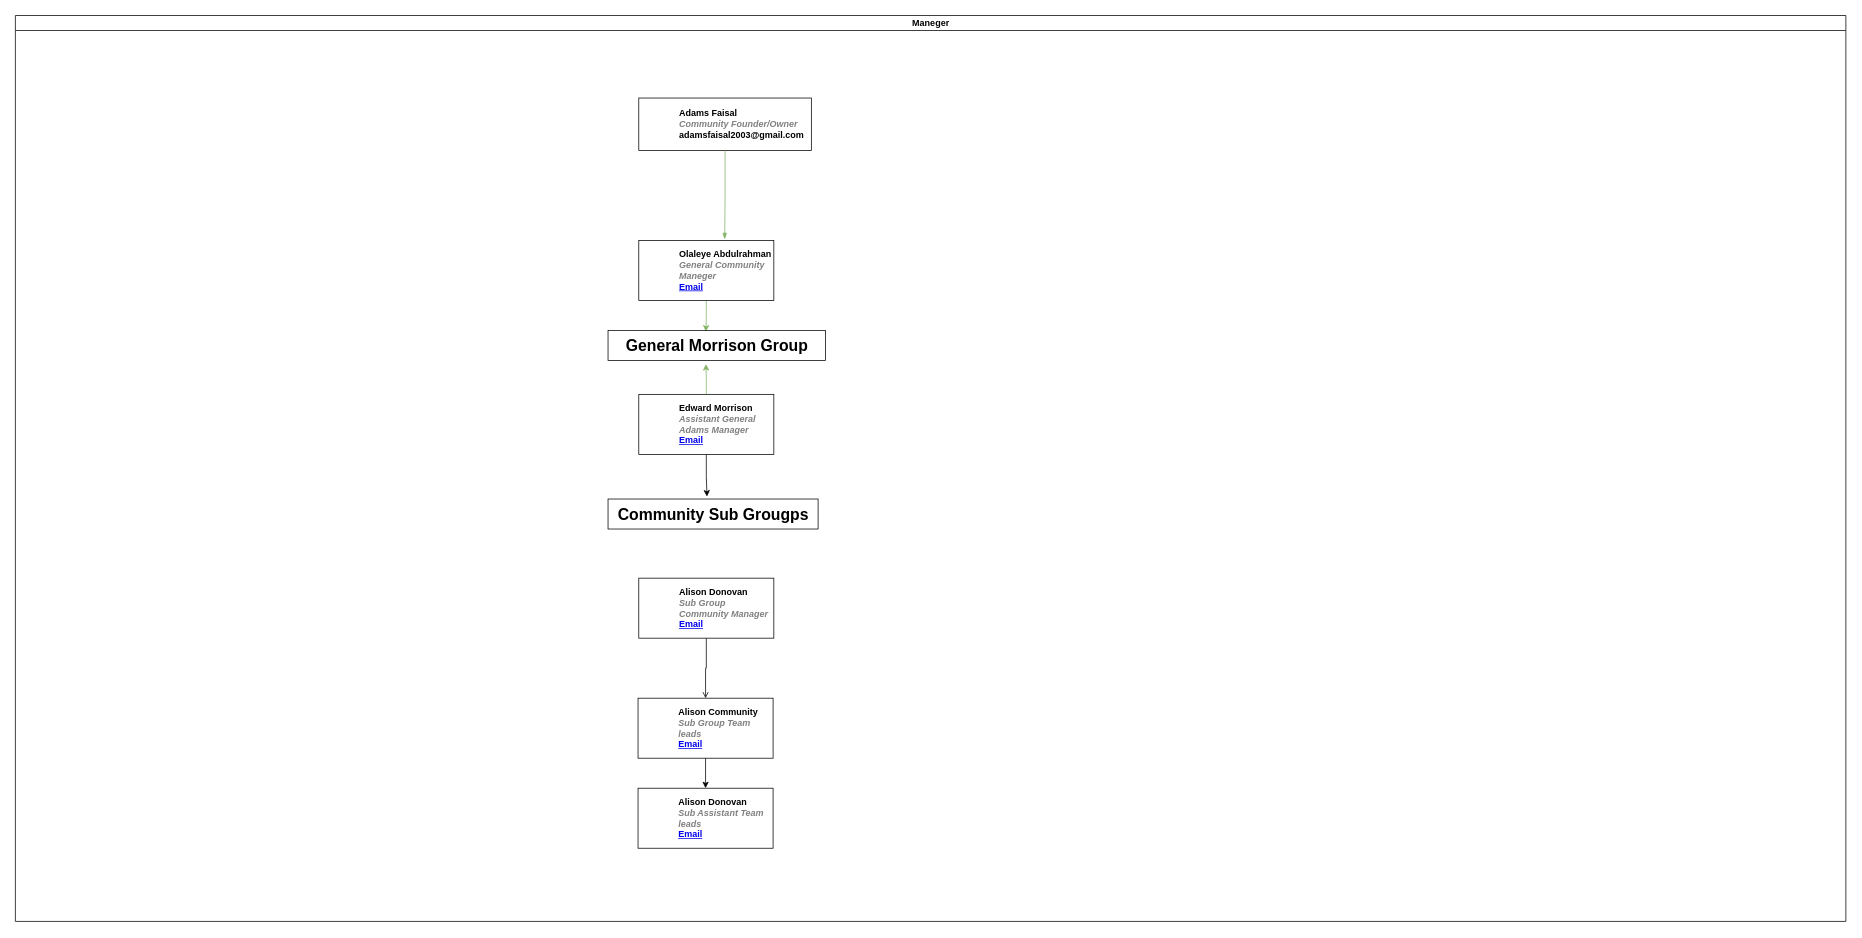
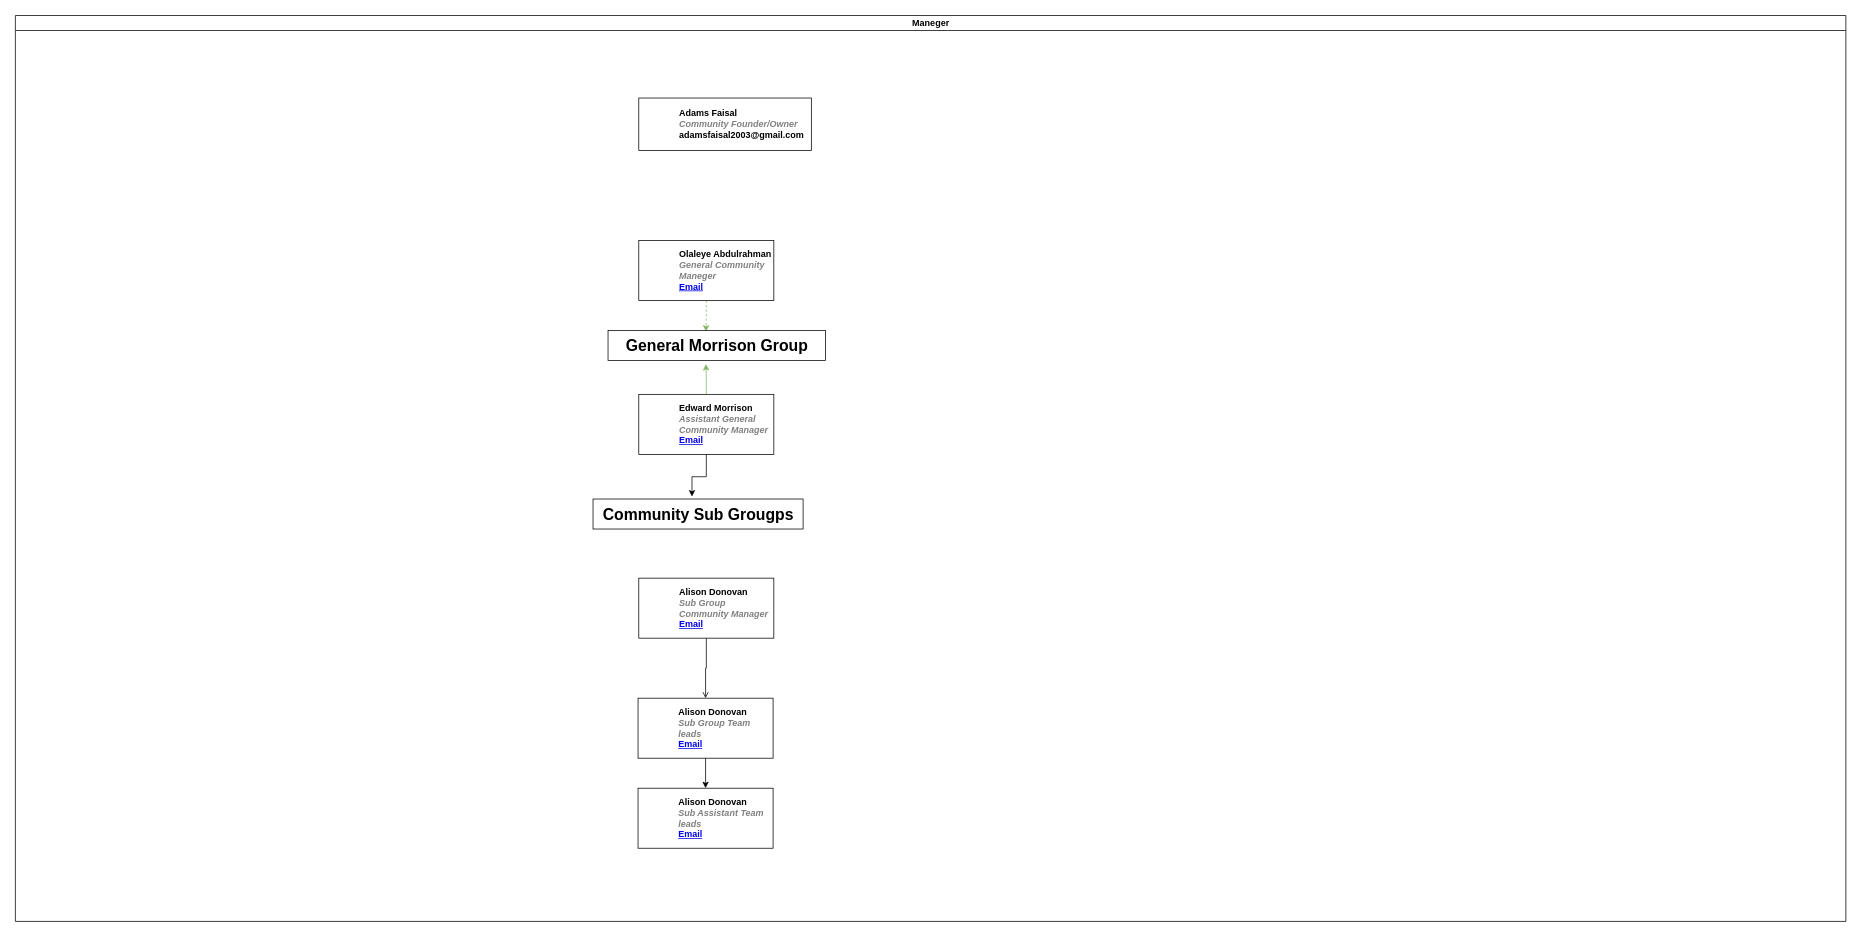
(725, 225) -> none
(706, 312) -> (706, 312)
(726, 424) -> (726, 424)
(713, 514) -> (698, 514)
(724, 728) -> (724, 728)
